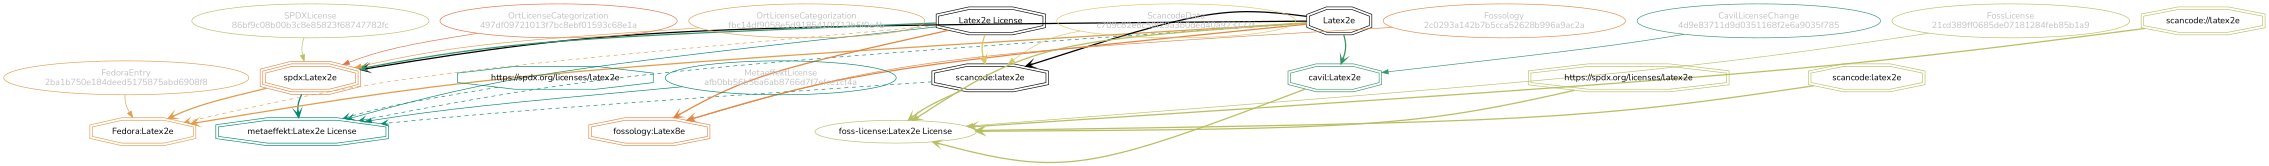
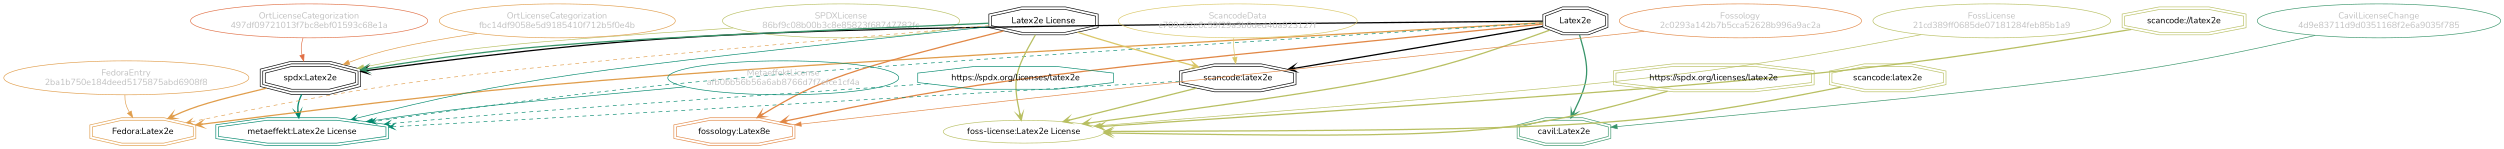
(310, 78) -> (310, 78)
(1126, 151) -> (1018, 73)
